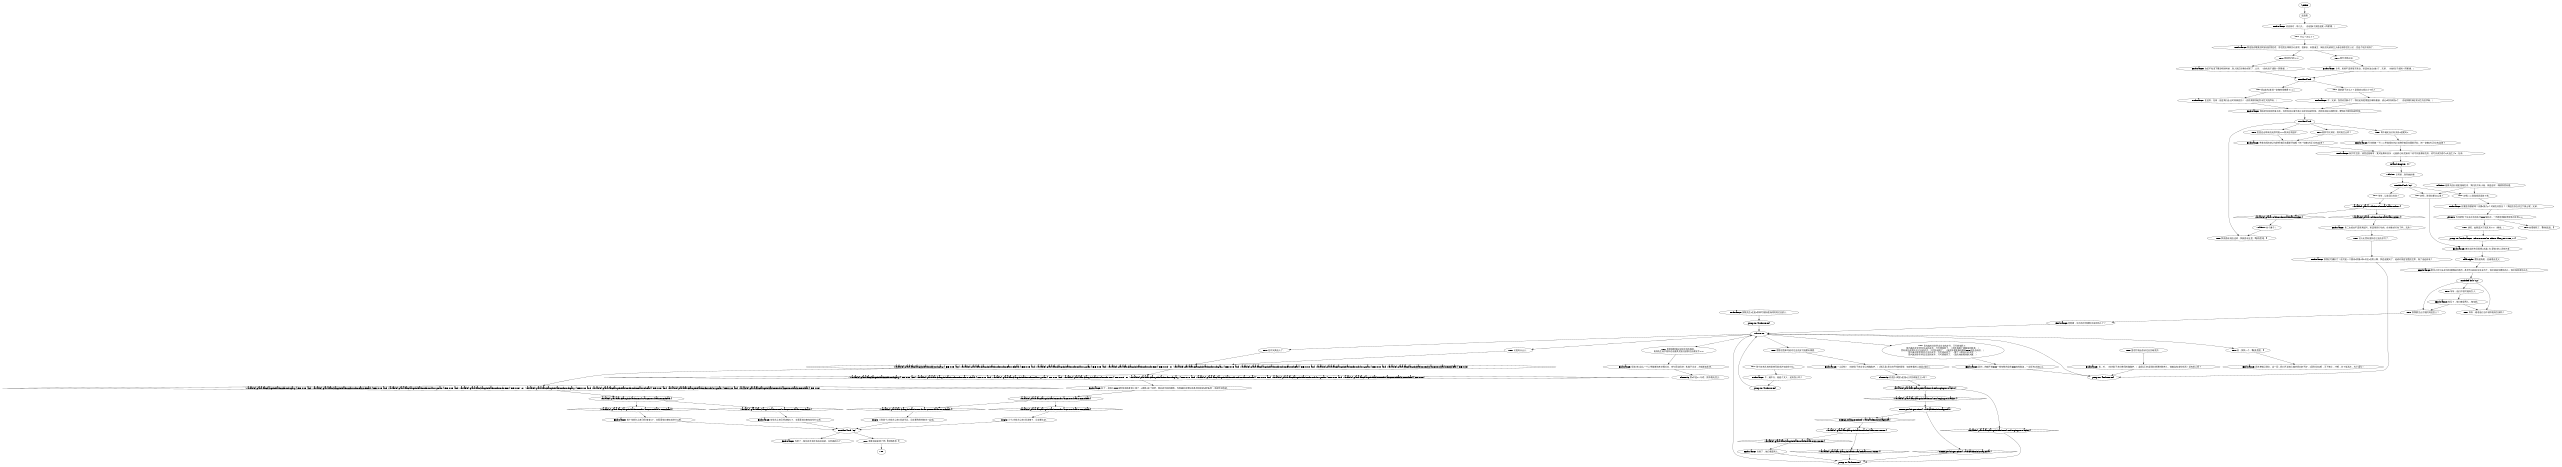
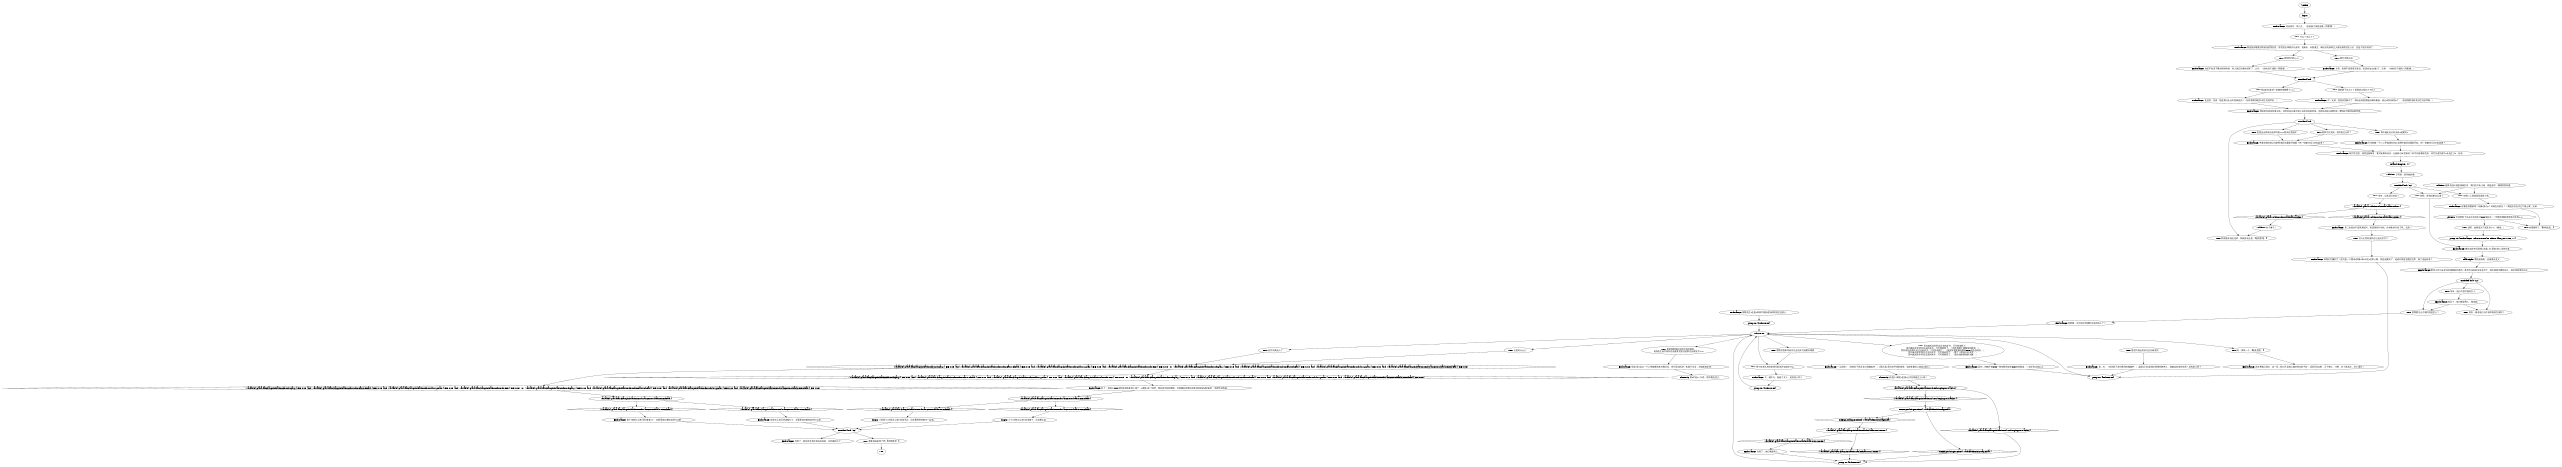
(2305, 16) -> (2305, 16)
(2490, 211) -> (2534, 212)
none -> (1759, 351)
(1835, 358) -> (1784, 358)
